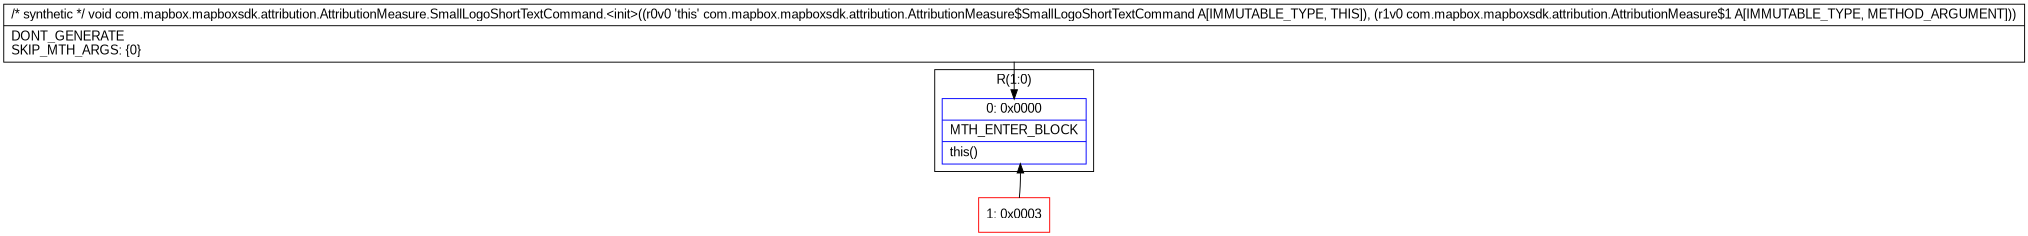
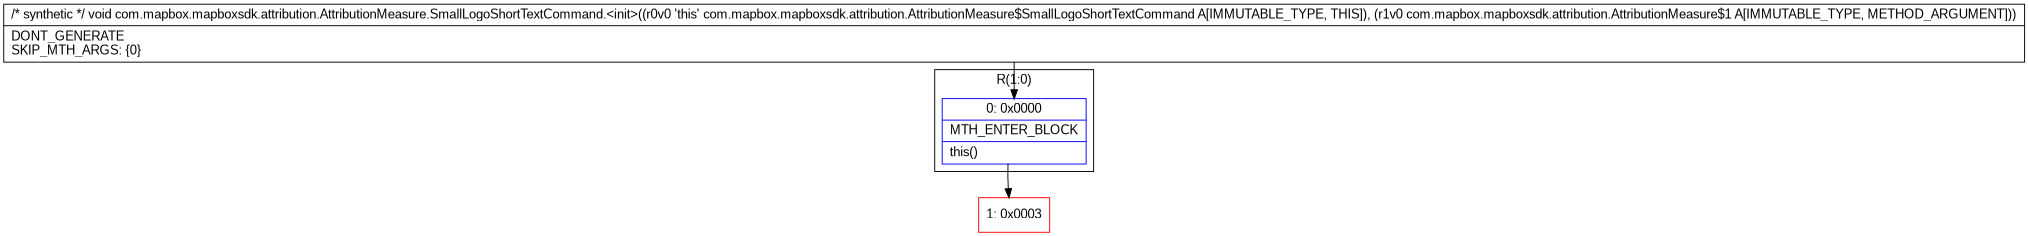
(1020, 186) -> (1008, 177)
